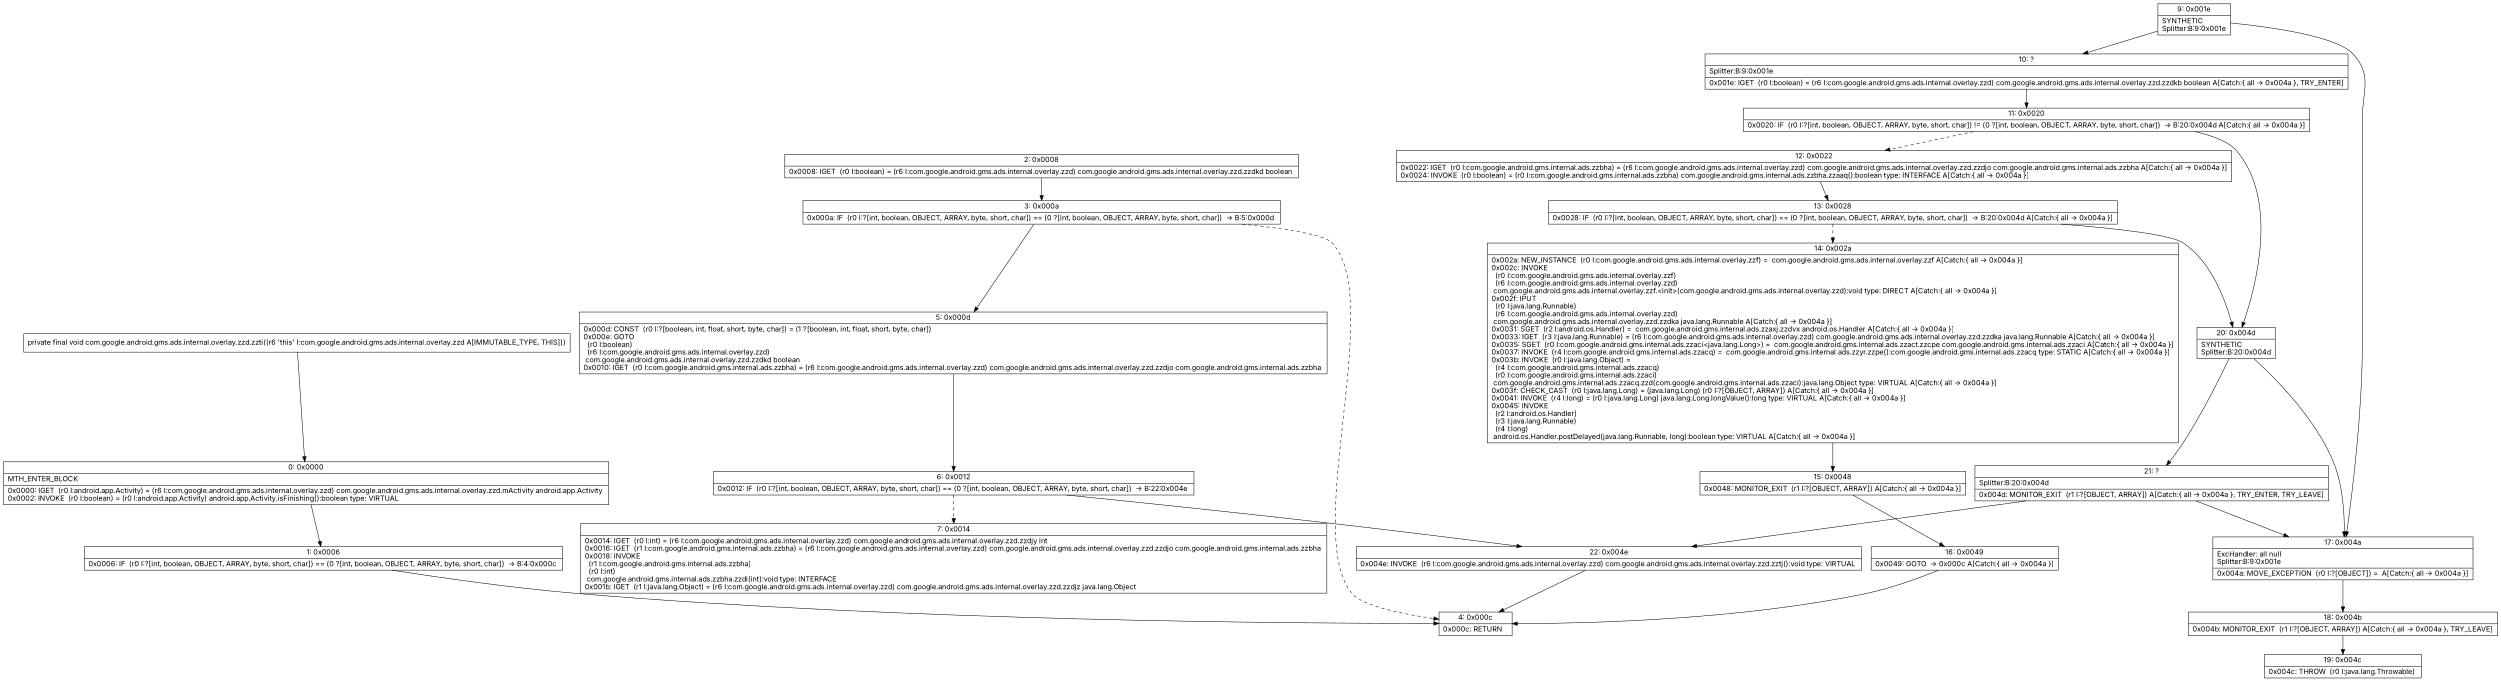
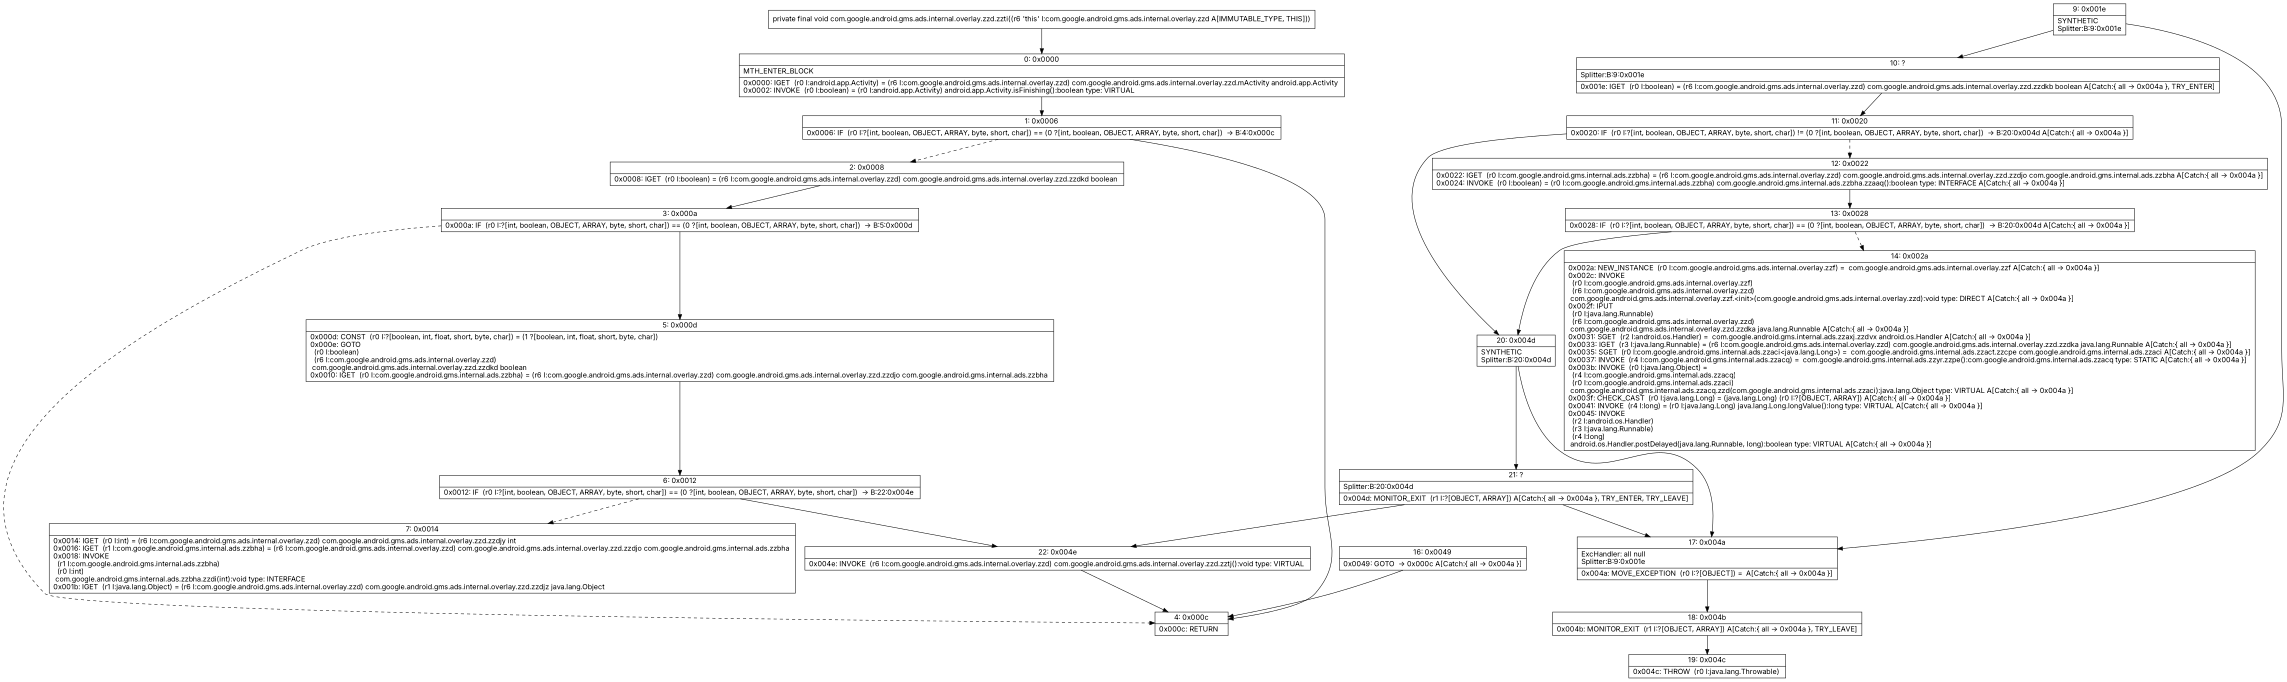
none -> (957, 150)
(1833, 483) -> none
